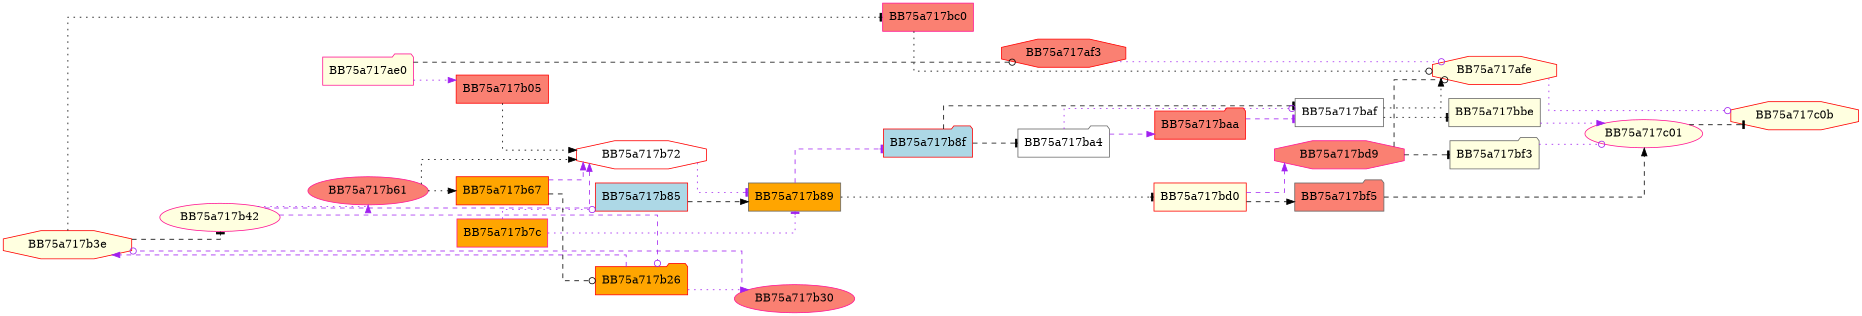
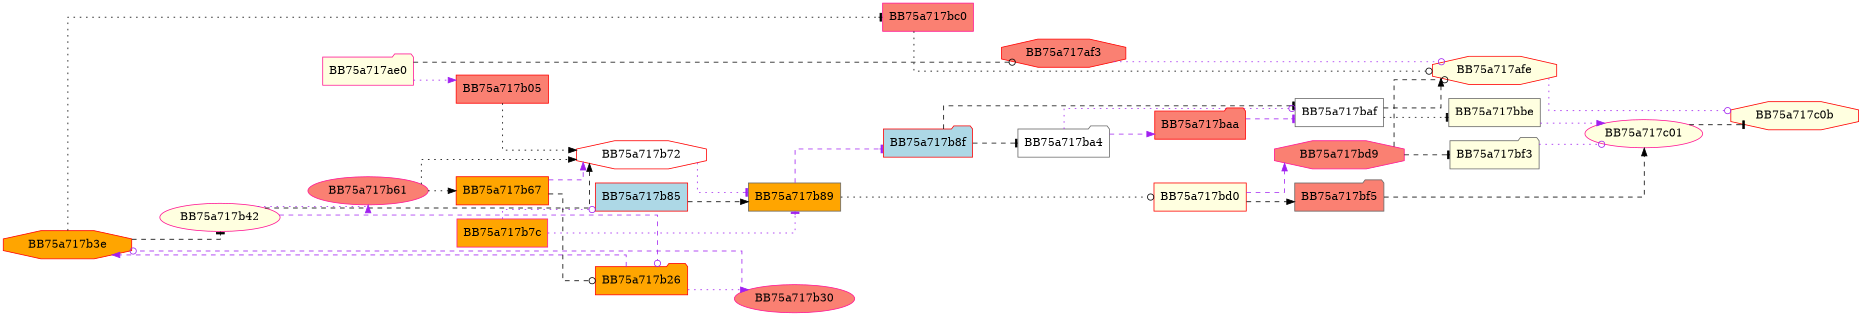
(1423, 108) -> (1423, 108)
(995, 197) -> (994, 197)
(445, 208) -> (445, 208)
(67, 245) -> (67, 245)
